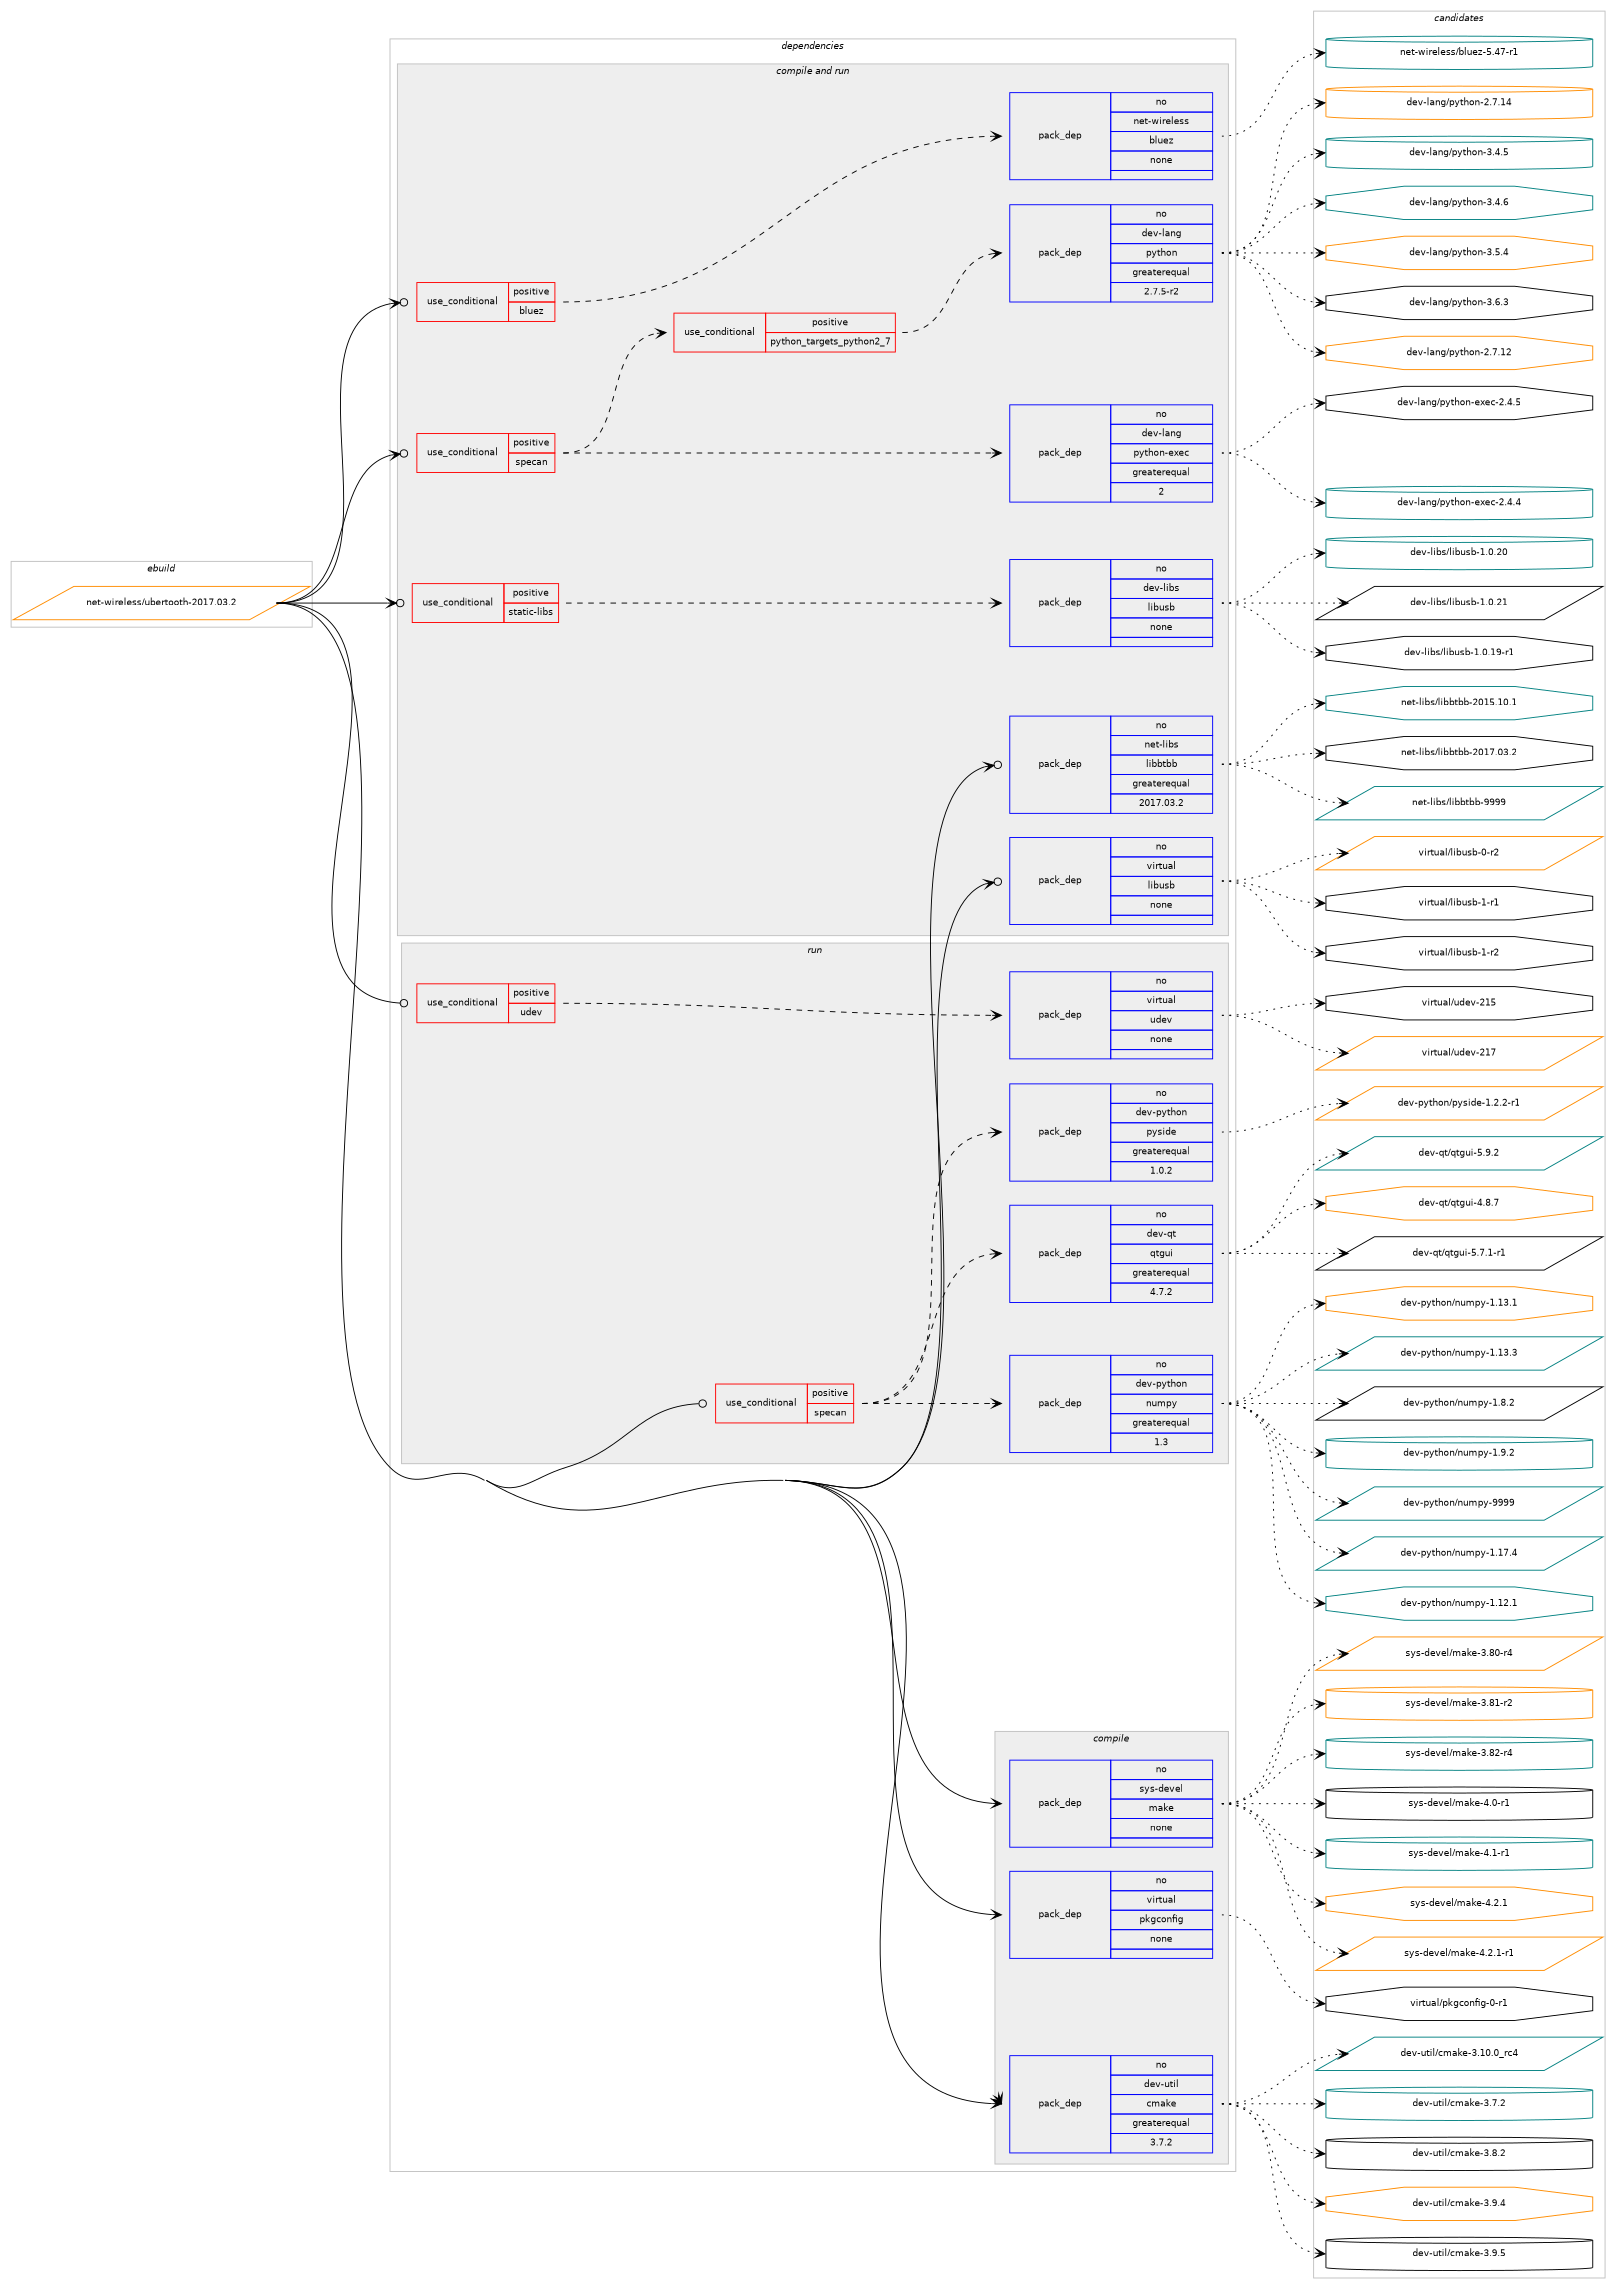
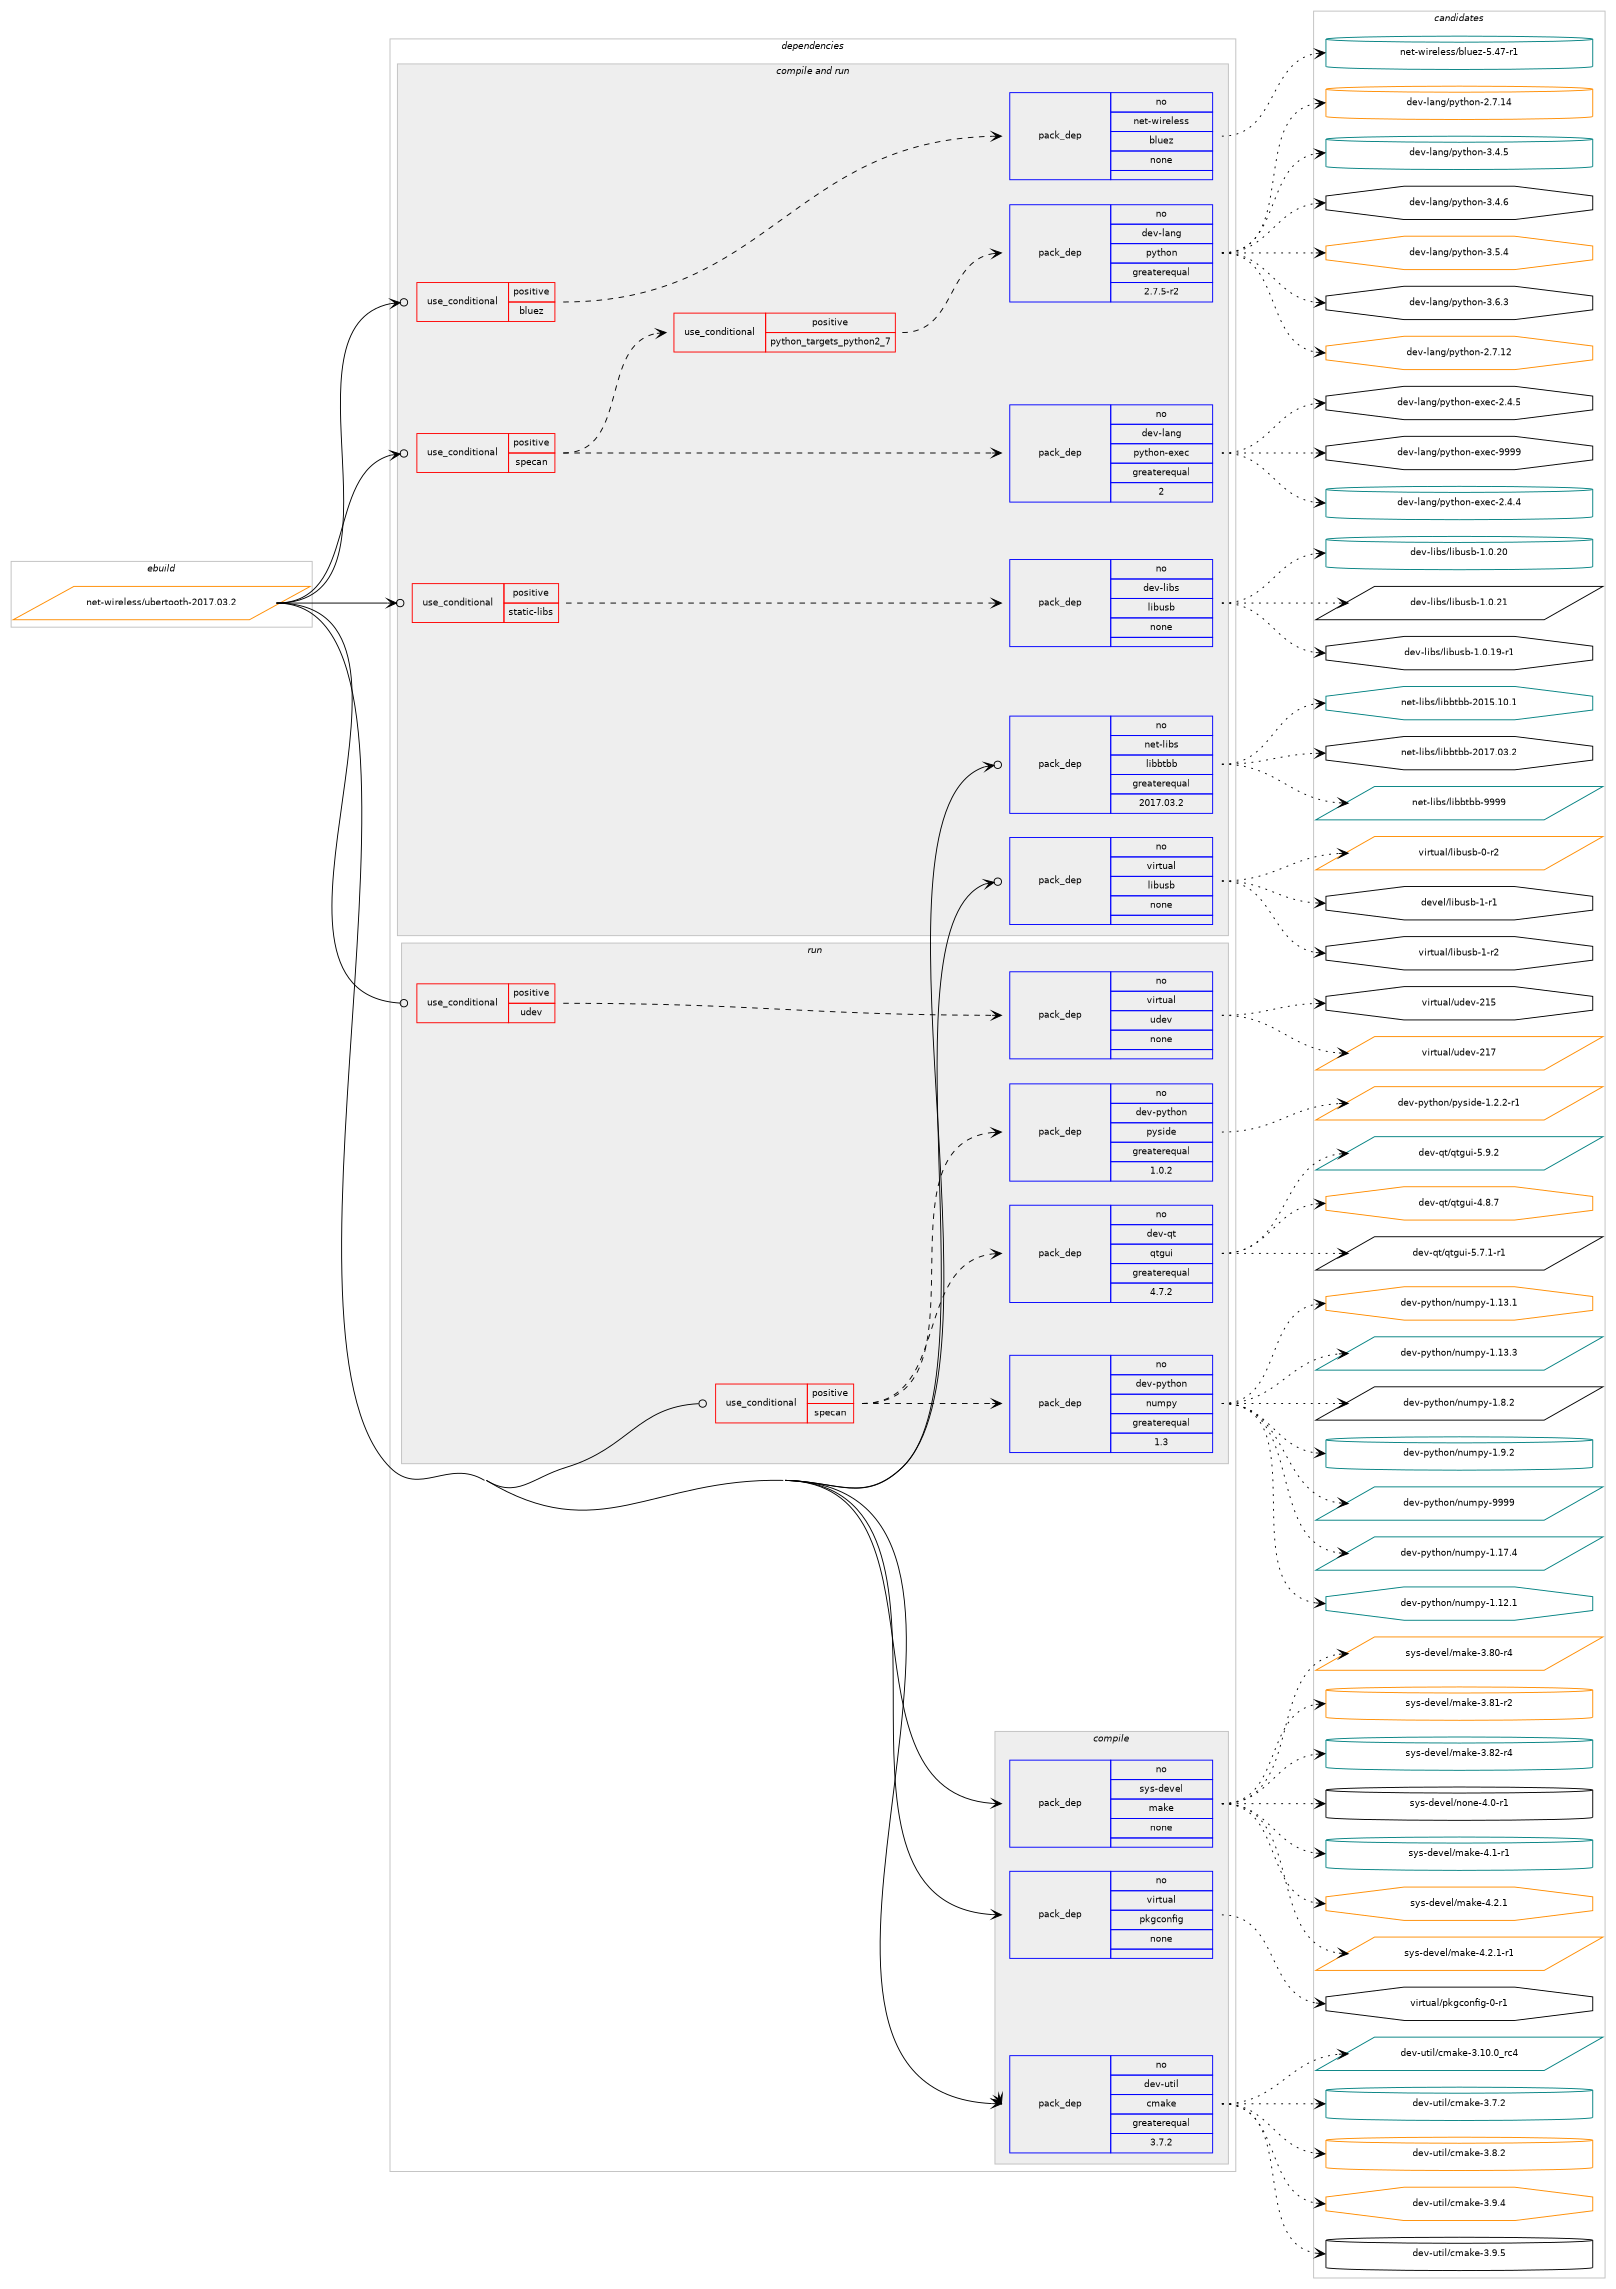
(1459, 203) -> (1459, 203)
none -> (1459, 453)
(1459, 903) -> (1459, 903)
(1459, 1804) -> (1459, 1804)
(1459, 2154) -> (1459, 2154)
